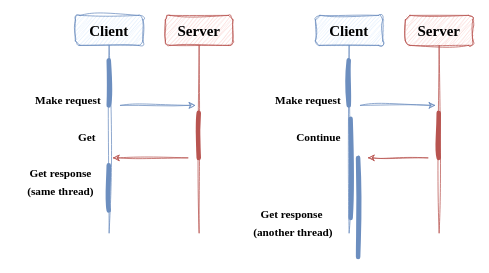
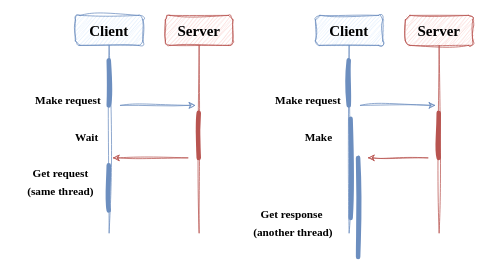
(87, 135) -> (87, 135)
(319, 135) -> (319, 135)
(61, 180) -> (61, 180)
